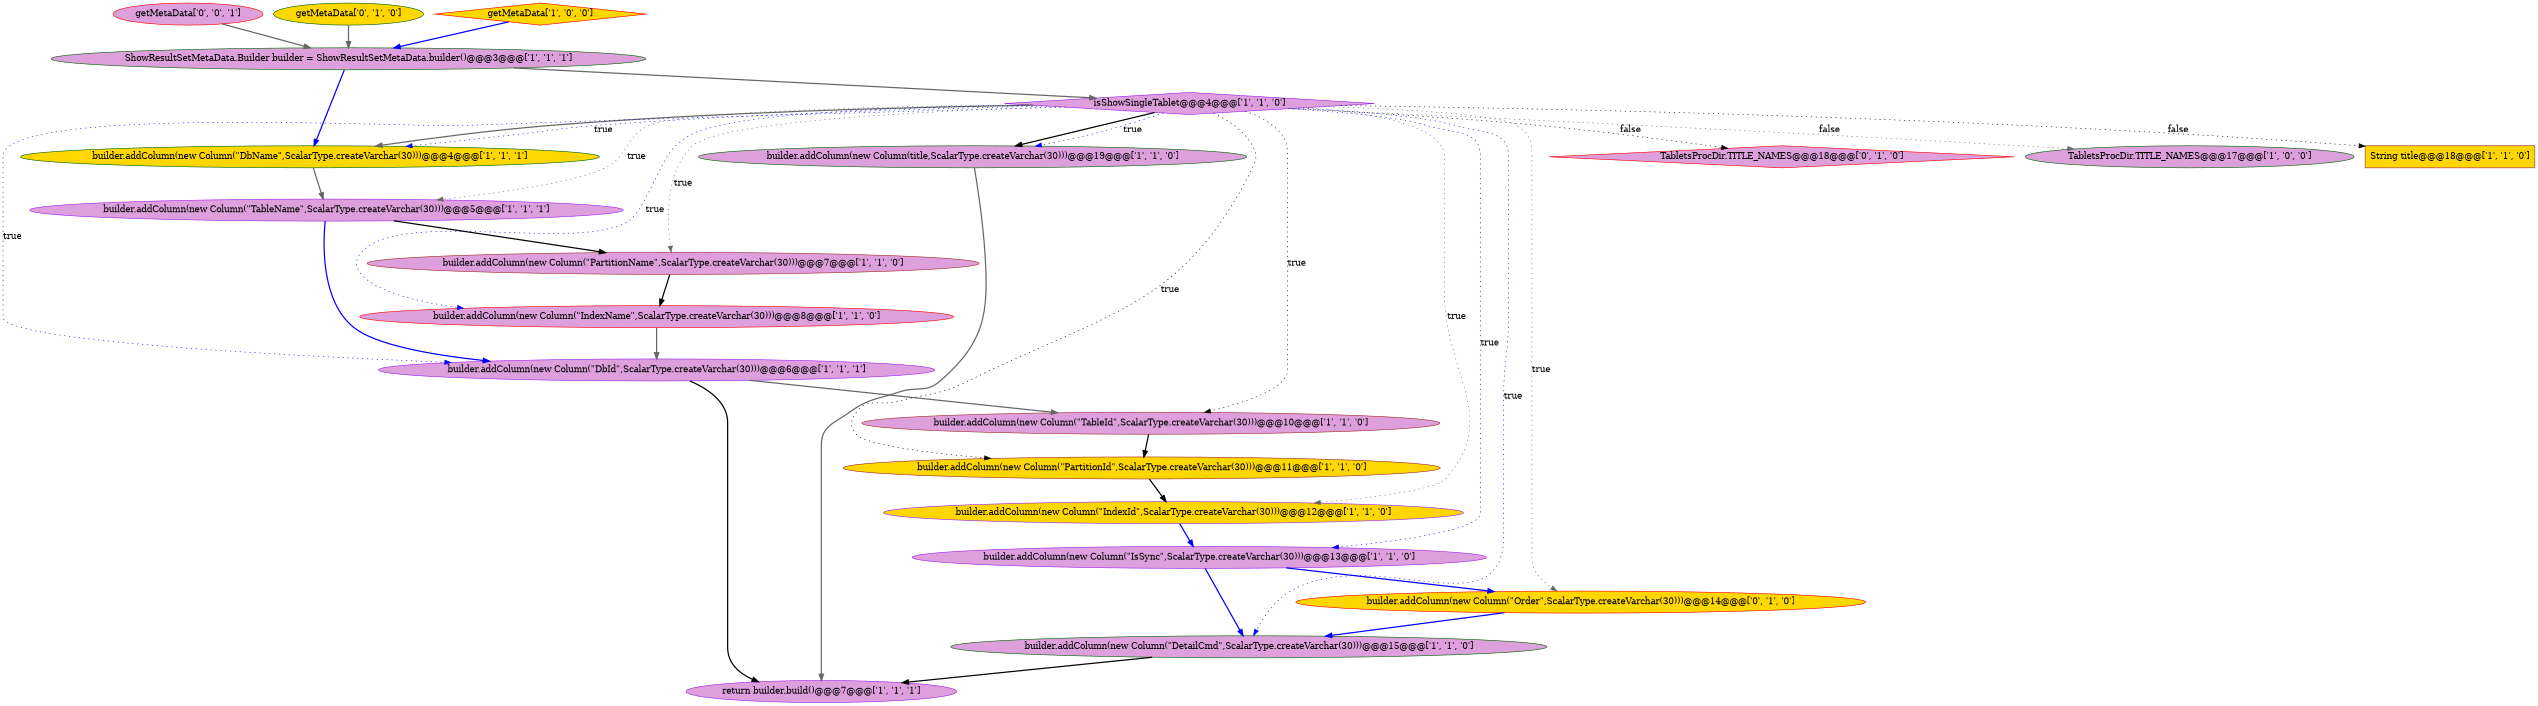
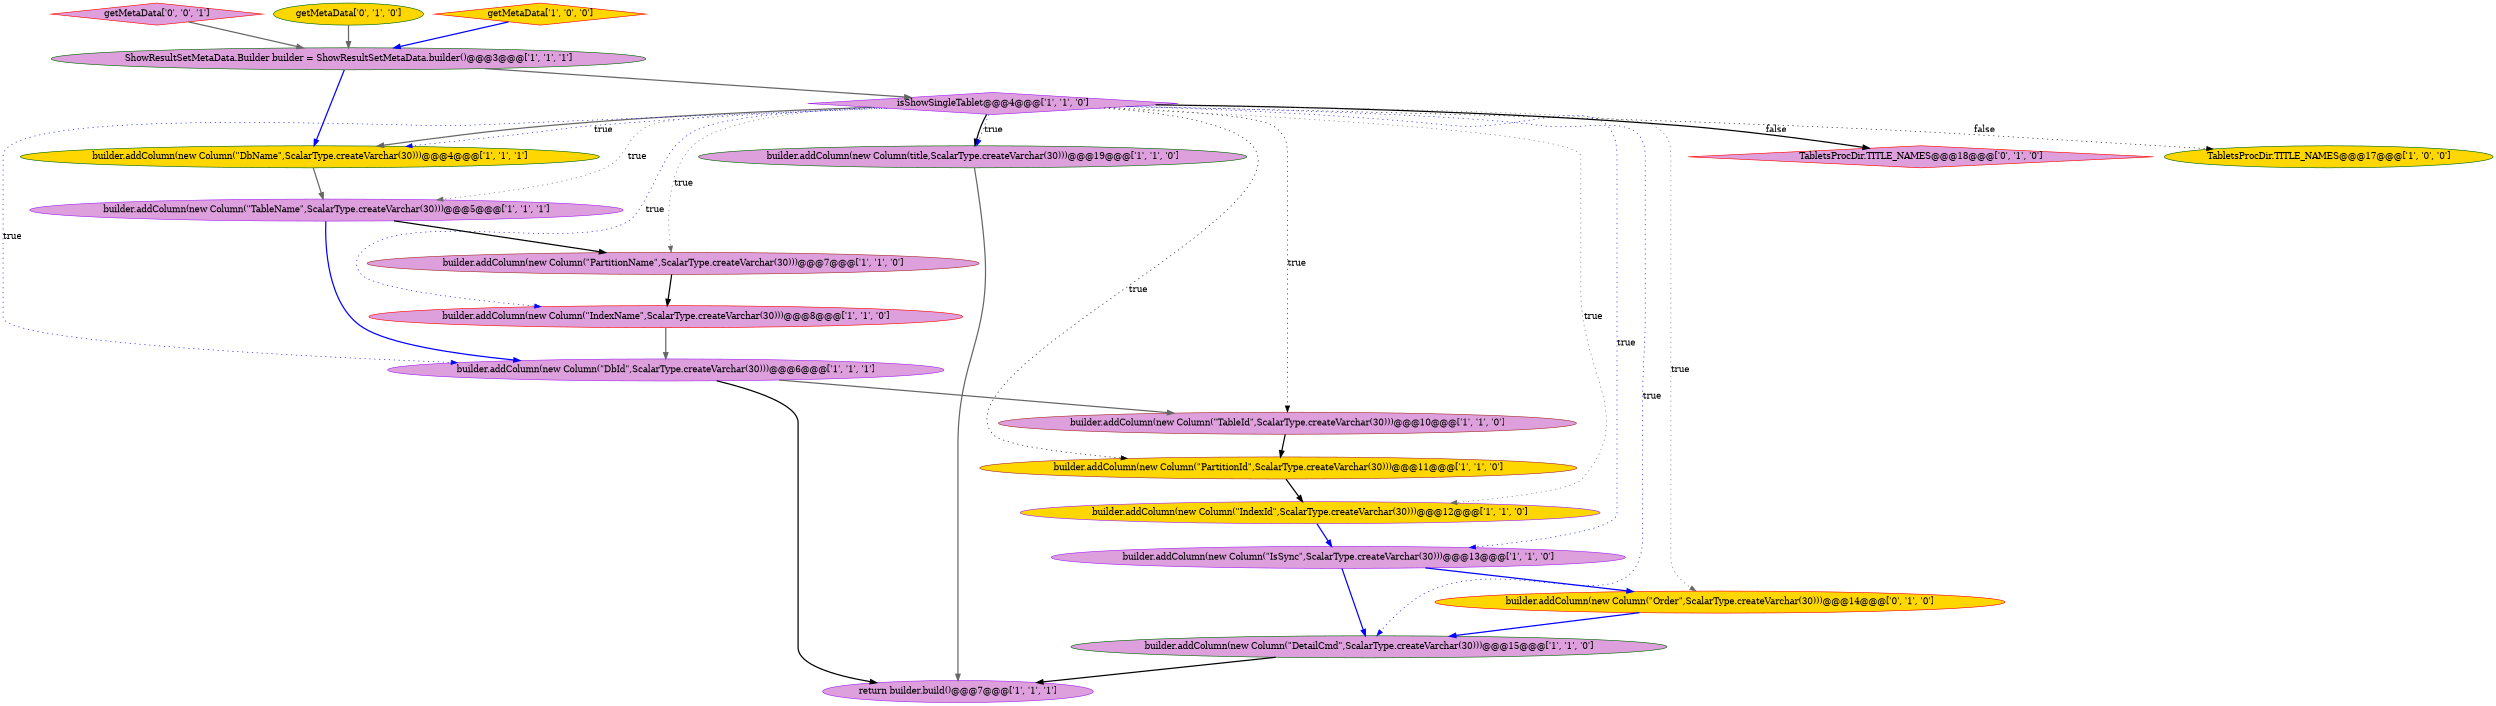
(188, 14) -> (157, 14)
(1528, 124) -> (1669, 125)
(1678, 127) -> (1694, 122)
(2190, 157) -> (2329, 157)
(2450, 157) -> none
